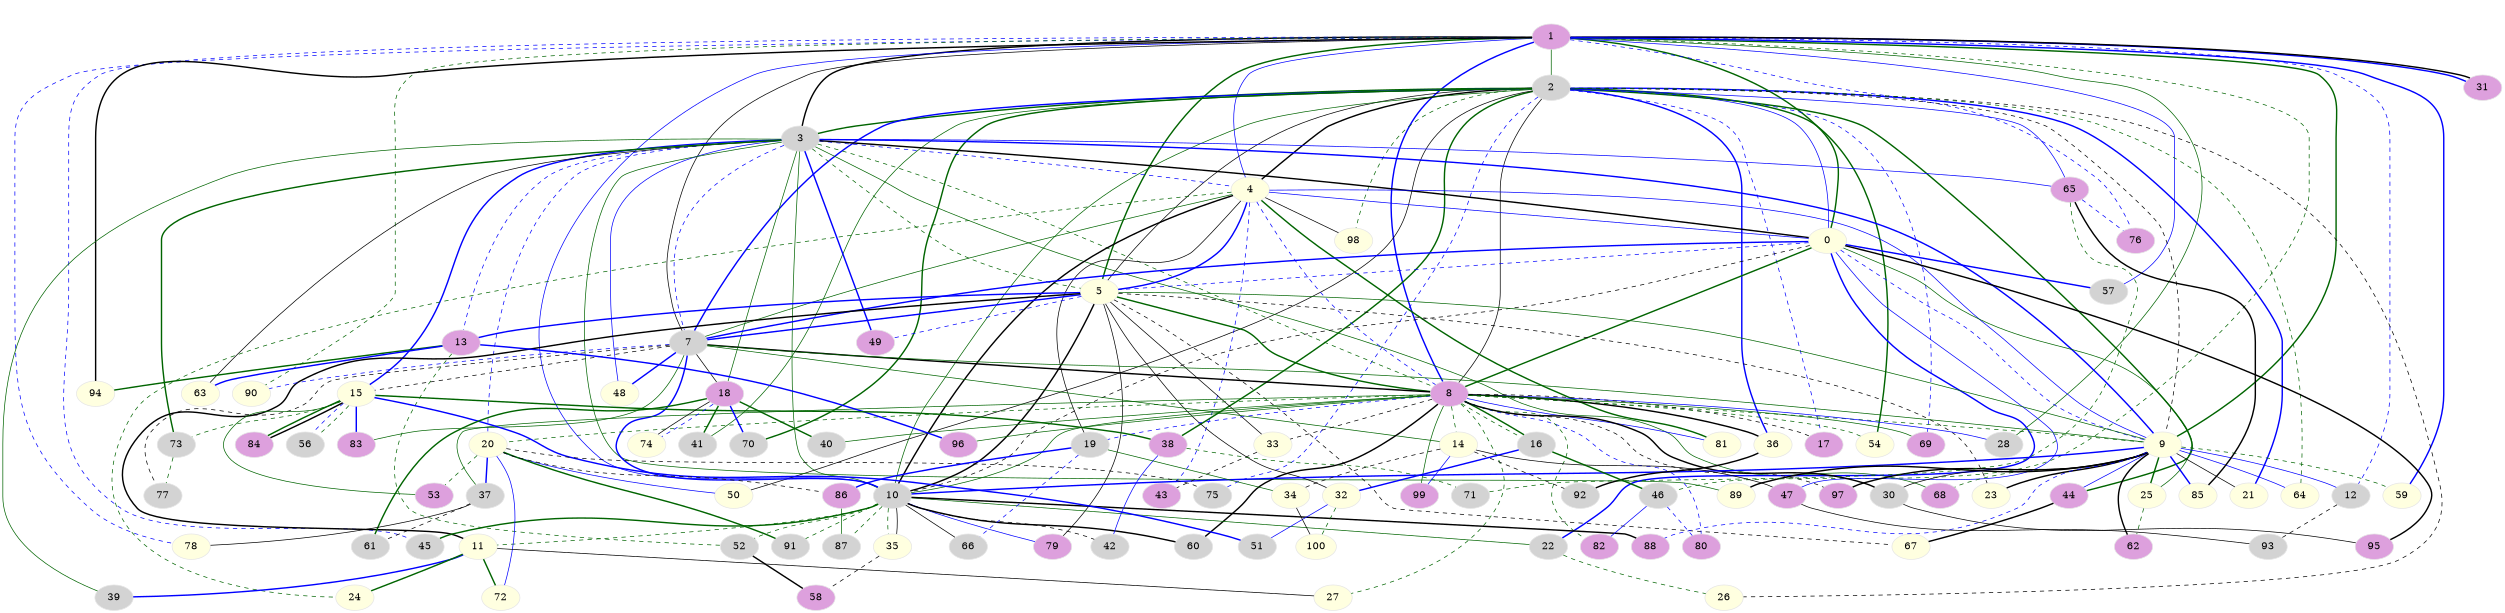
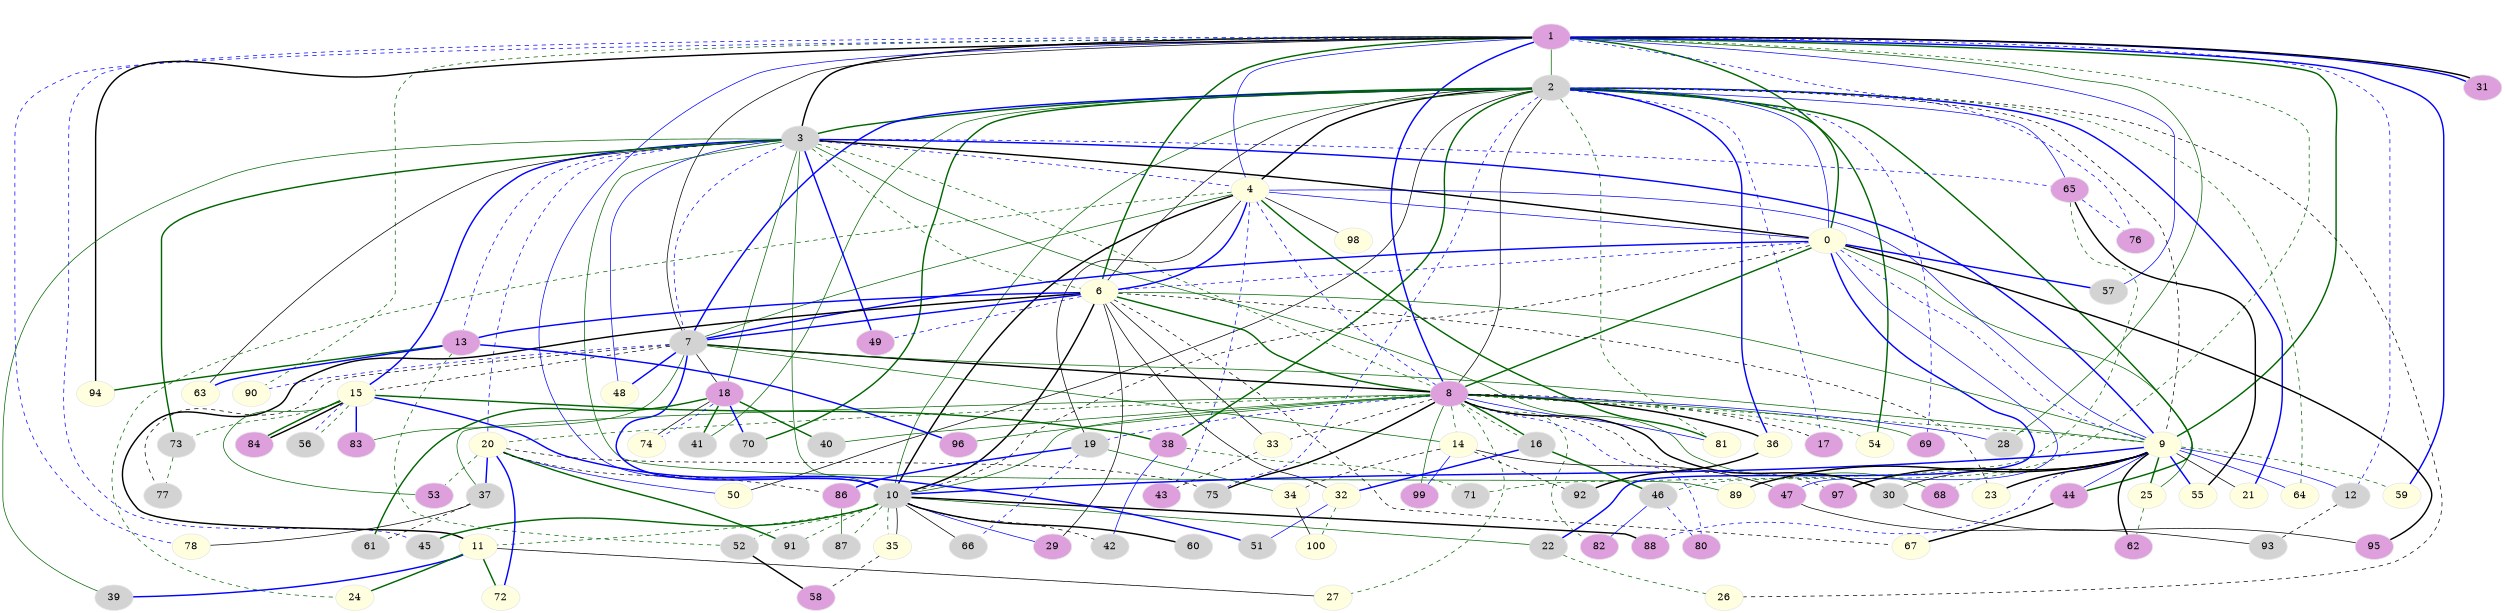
(1420, 119) -> (1601, 288)
(1436, 149) -> (1436, 149)
(1099, 292) -> (1099, 292)
(1312, 469) -> (1340, 450)
(2198, 496) -> (2198, 496)
(515, 516) -> (515, 516)
(1053, 547) -> (1053, 547)
